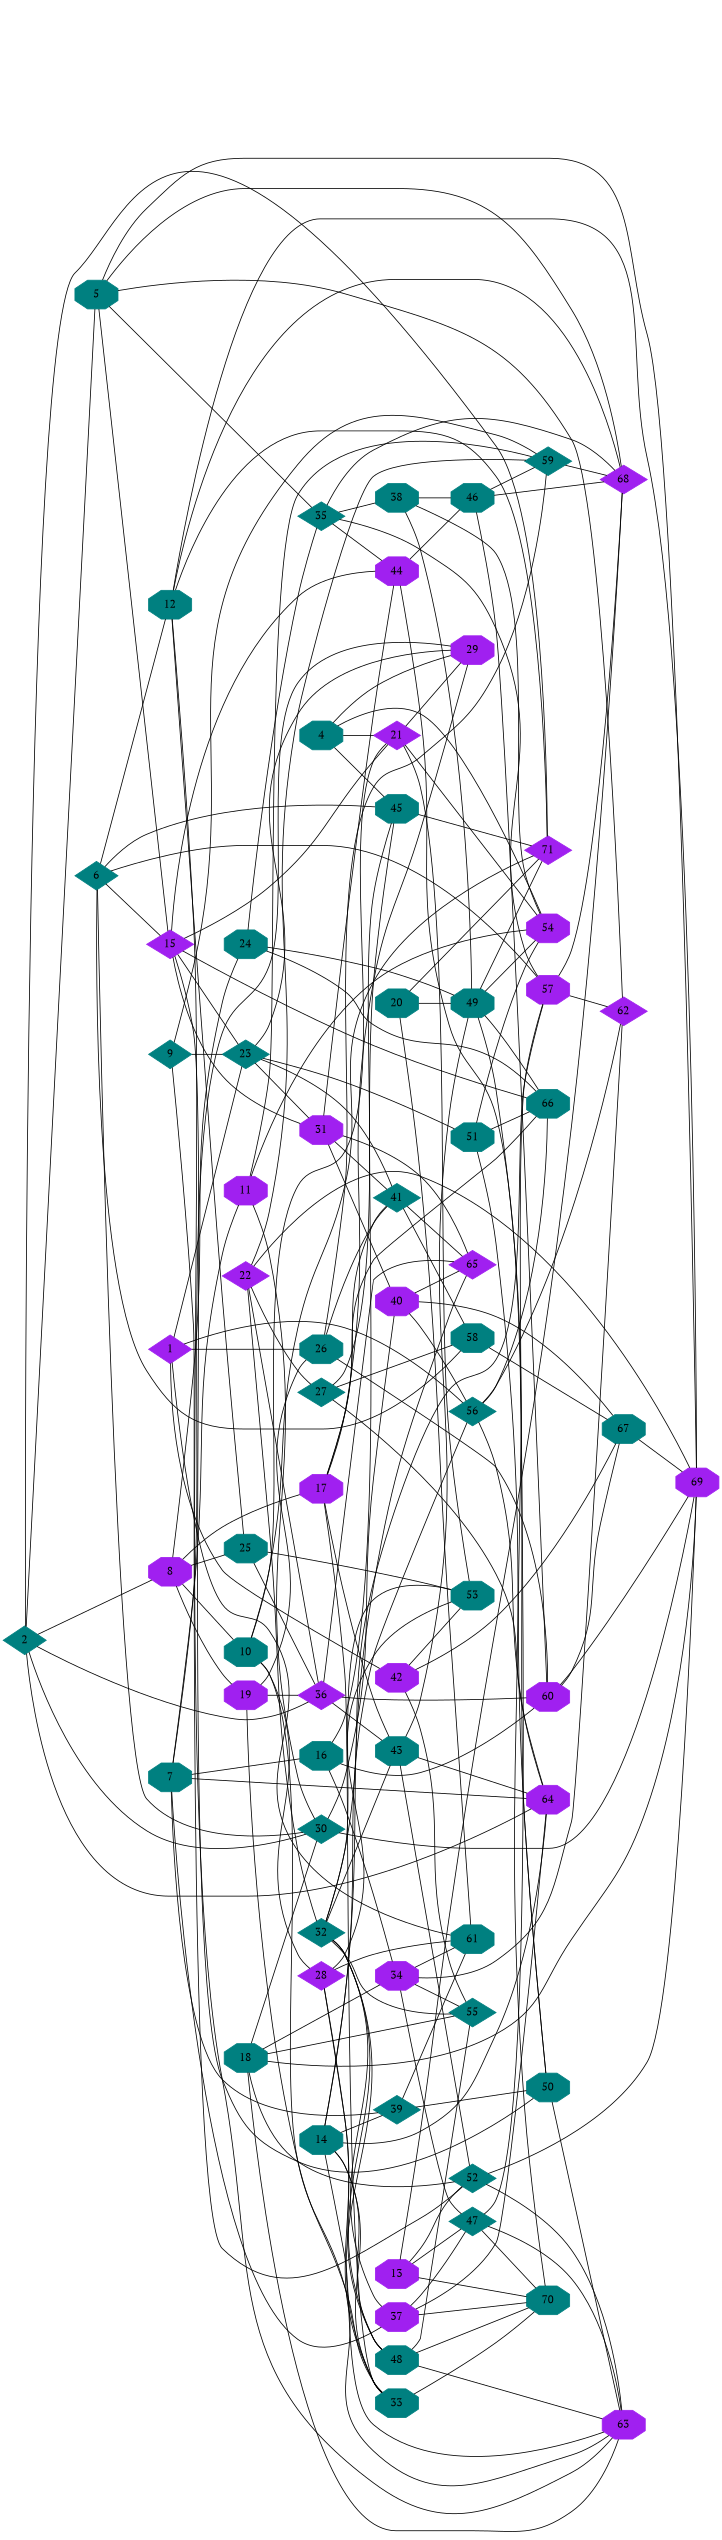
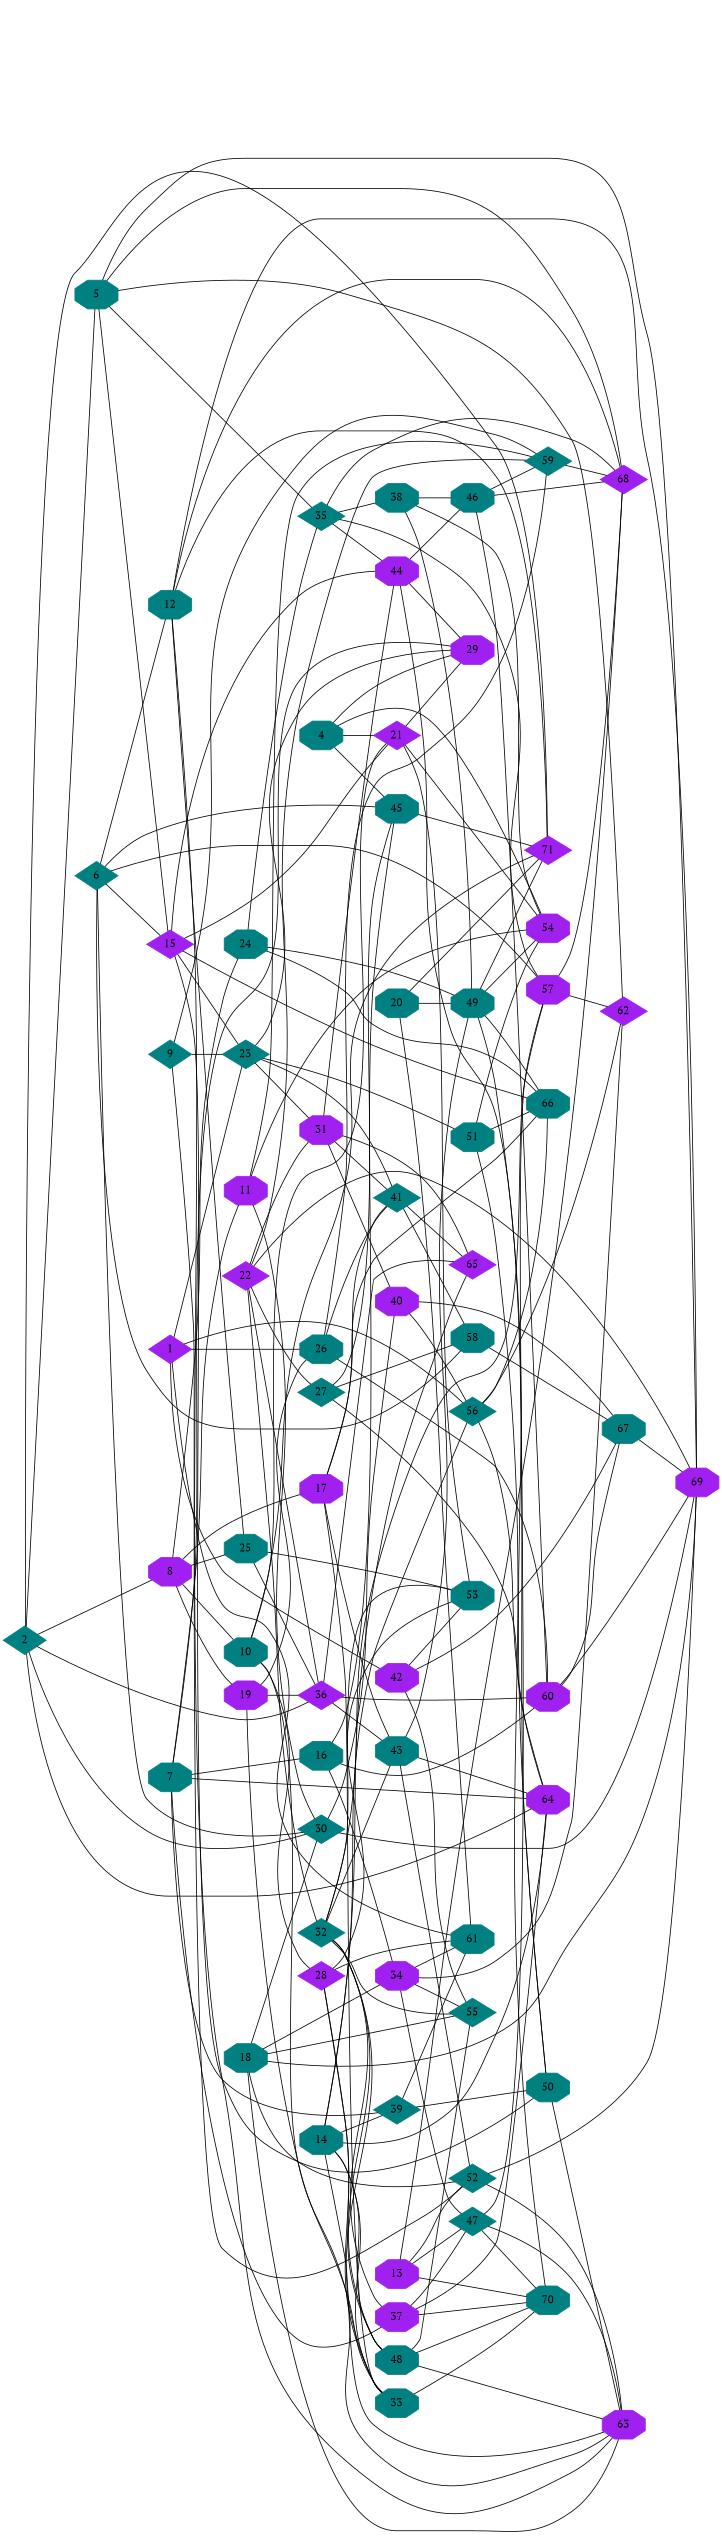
(221, 1074) -> (277, 1194)
(358, 1147) -> (441, 617)
(437, 1282) -> none
